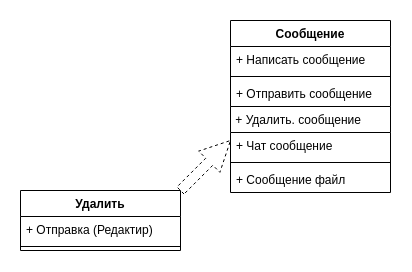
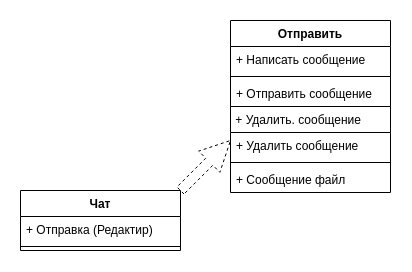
(310, 34) -> (310, 34)
(283, 146) -> (297, 146)
(100, 204) -> (100, 204)
